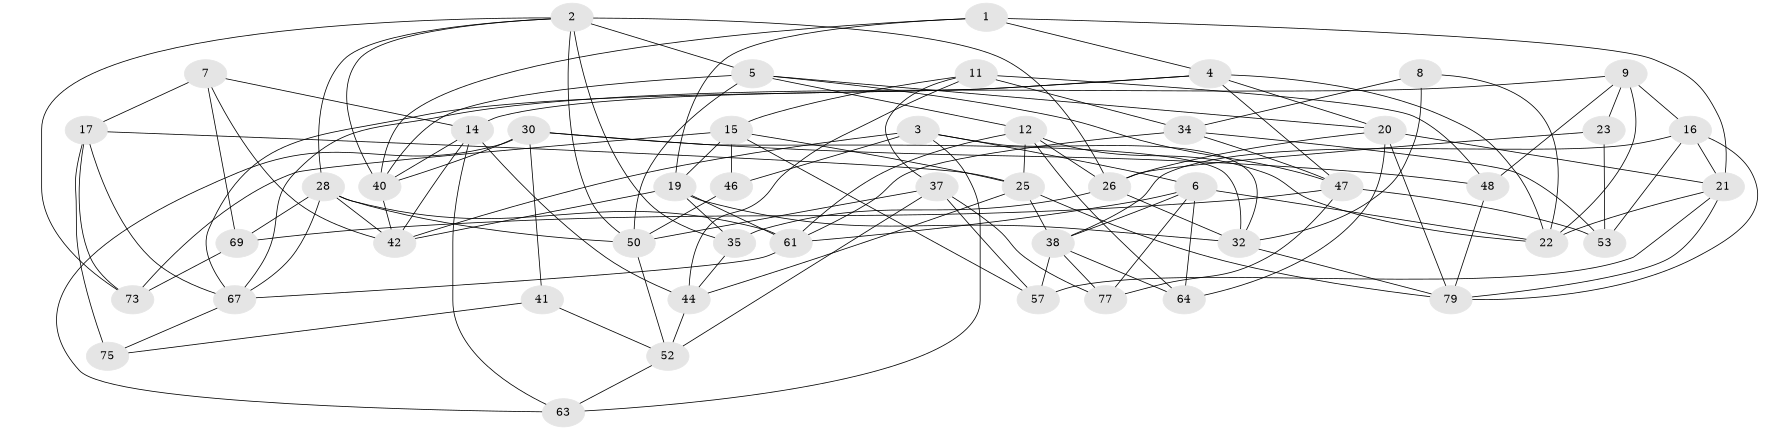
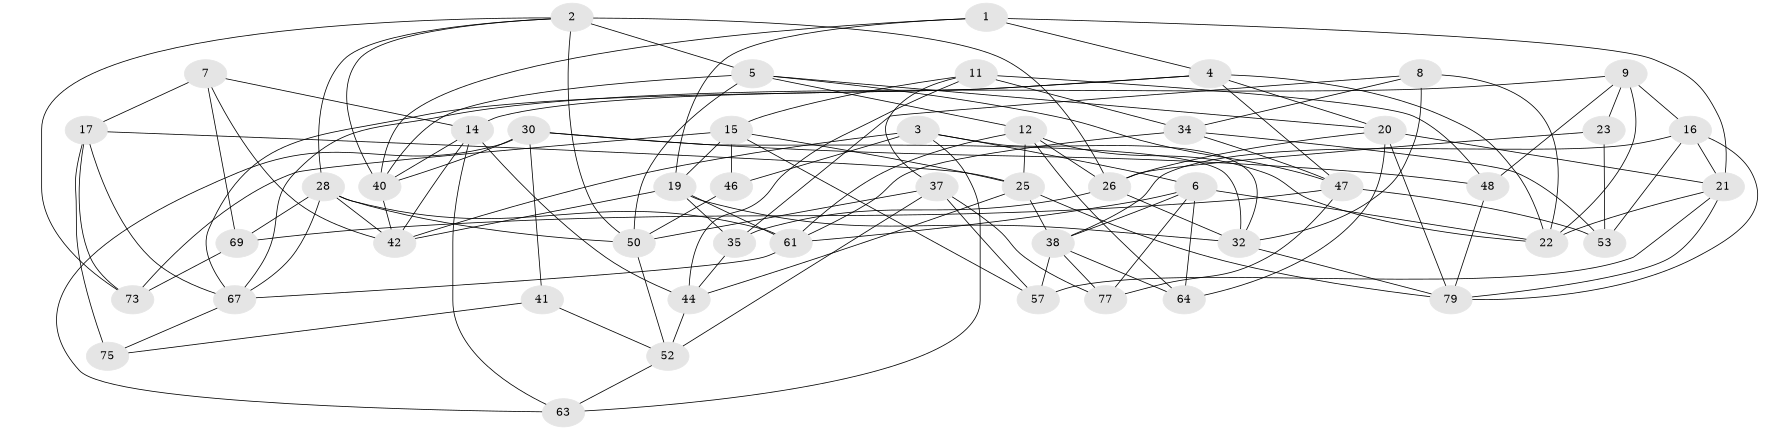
(619, 162) -> (1105, 98)
